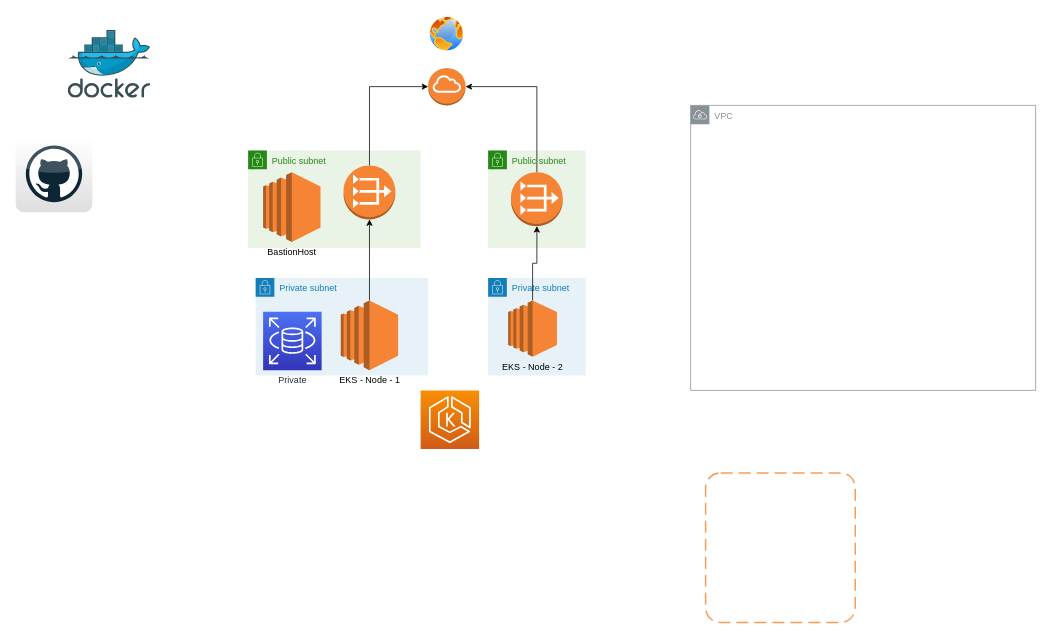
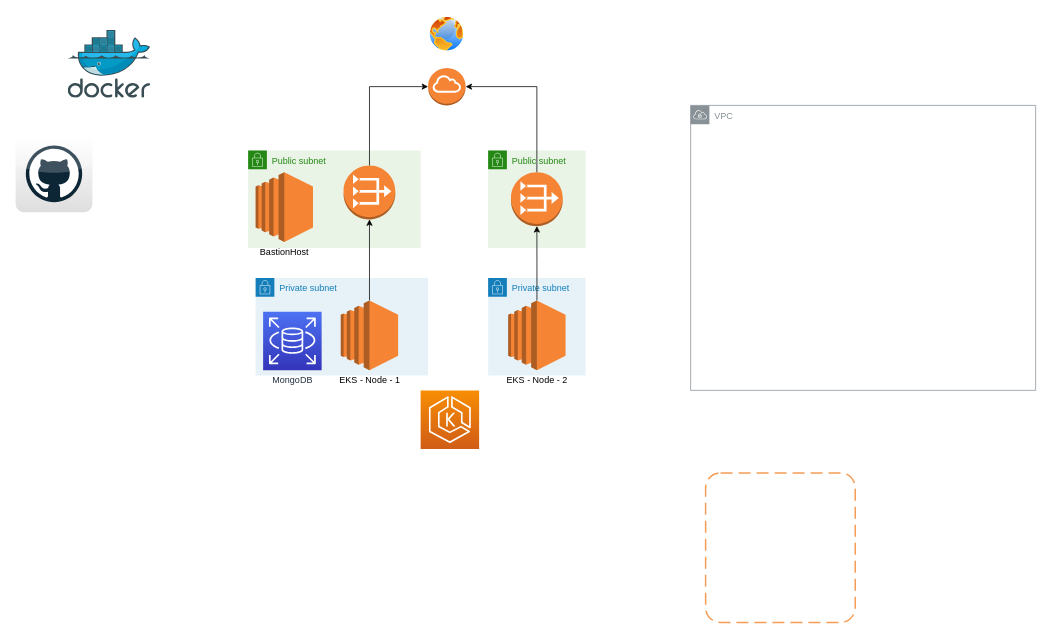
(292, 207) -> (284, 207)
(532, 329) -> (537, 335)
(293, 381) -> (293, 381)
